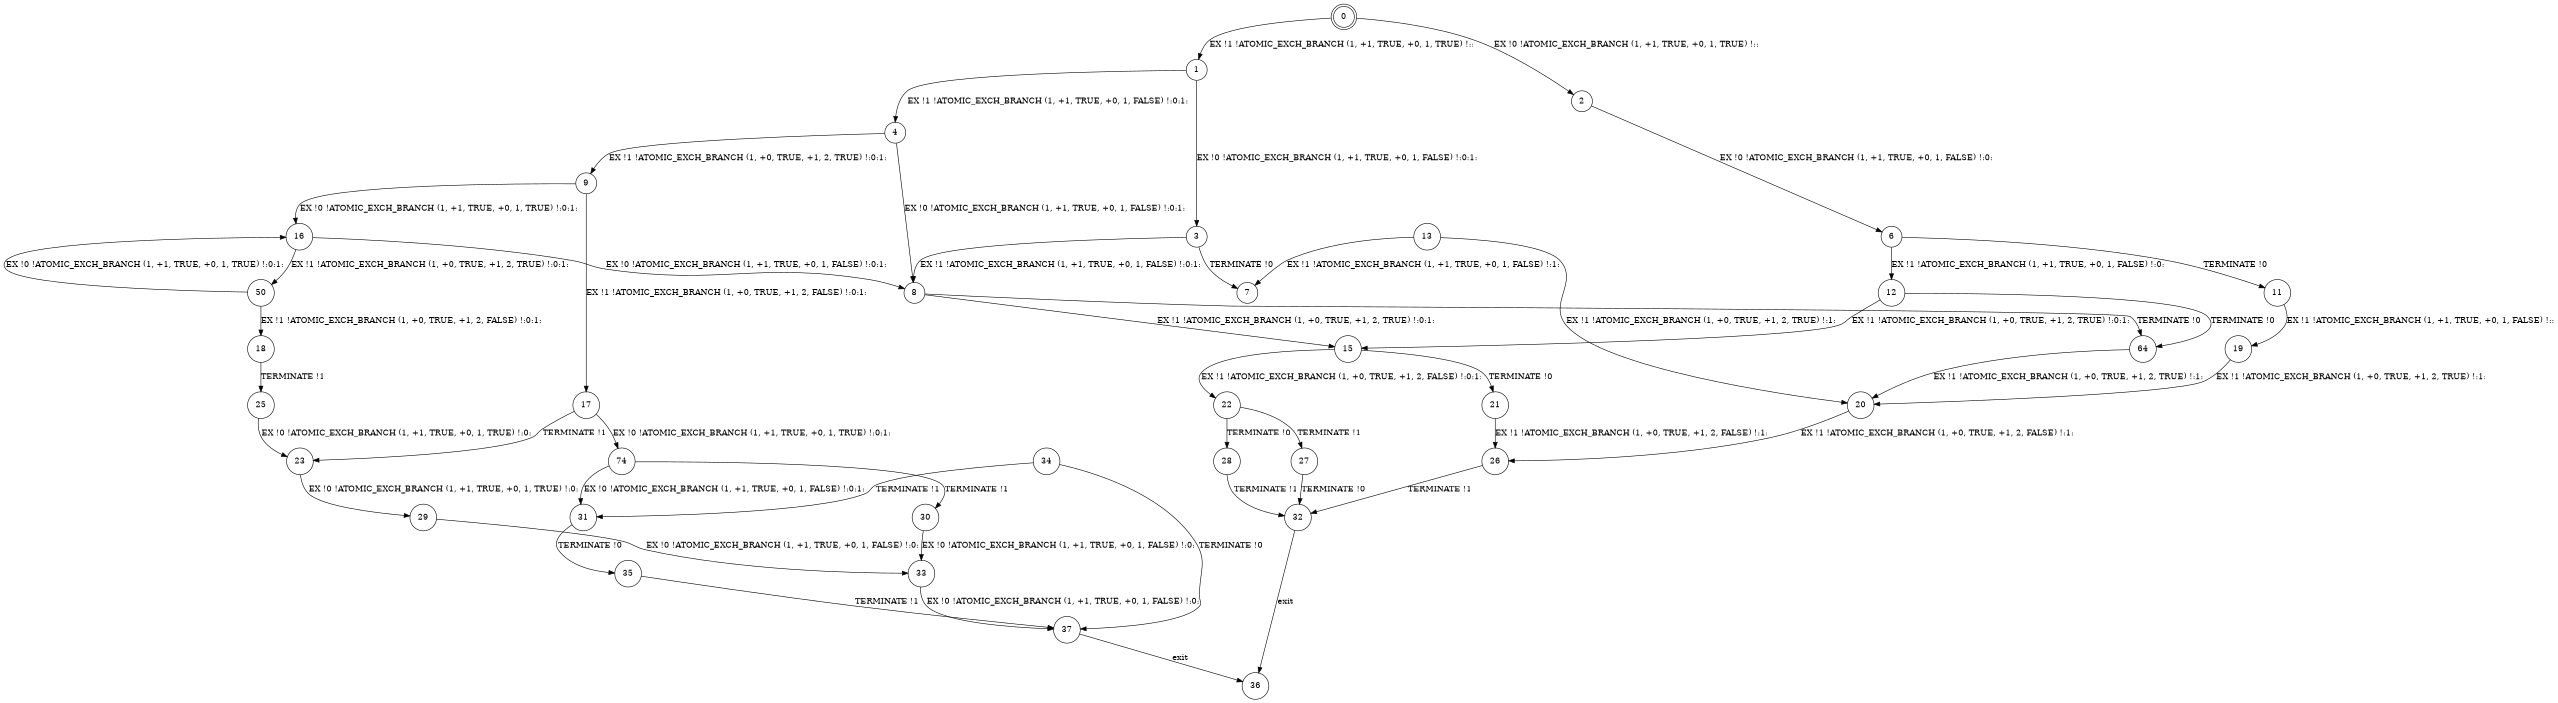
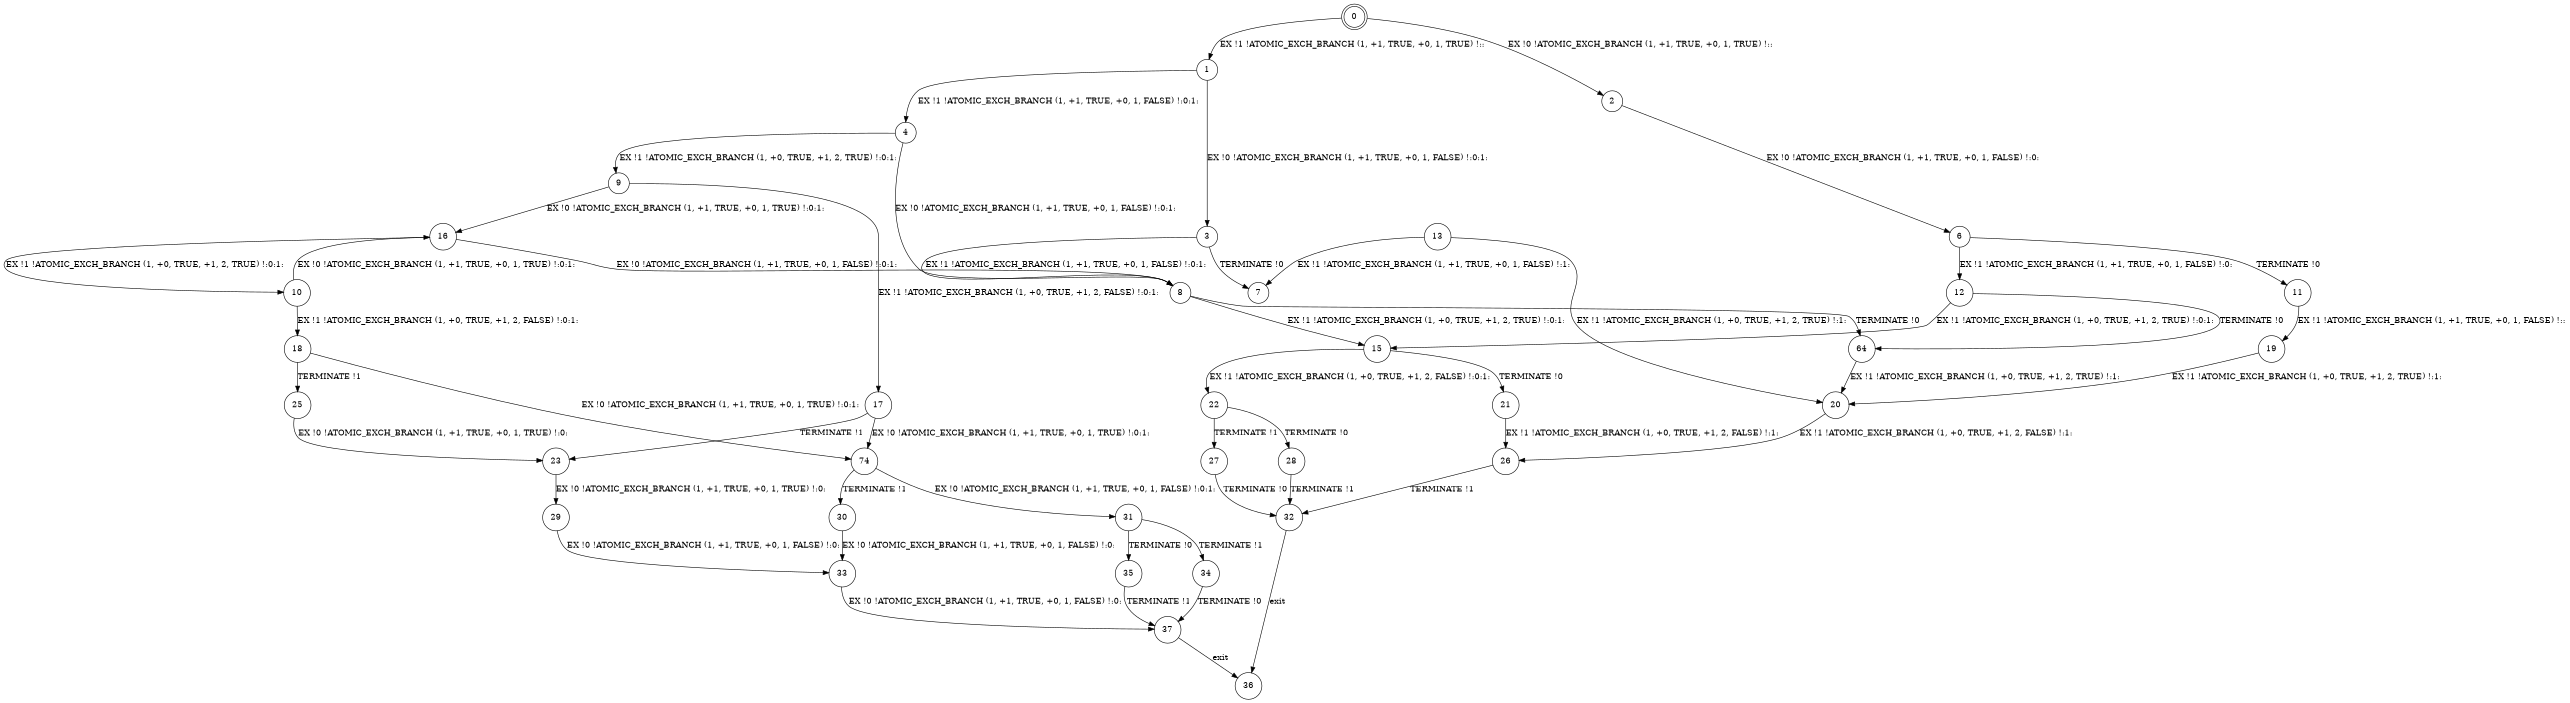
(261, 293) -> (297, 293)
none -> (575, 417)
(821, 504) -> (1177, 530)
